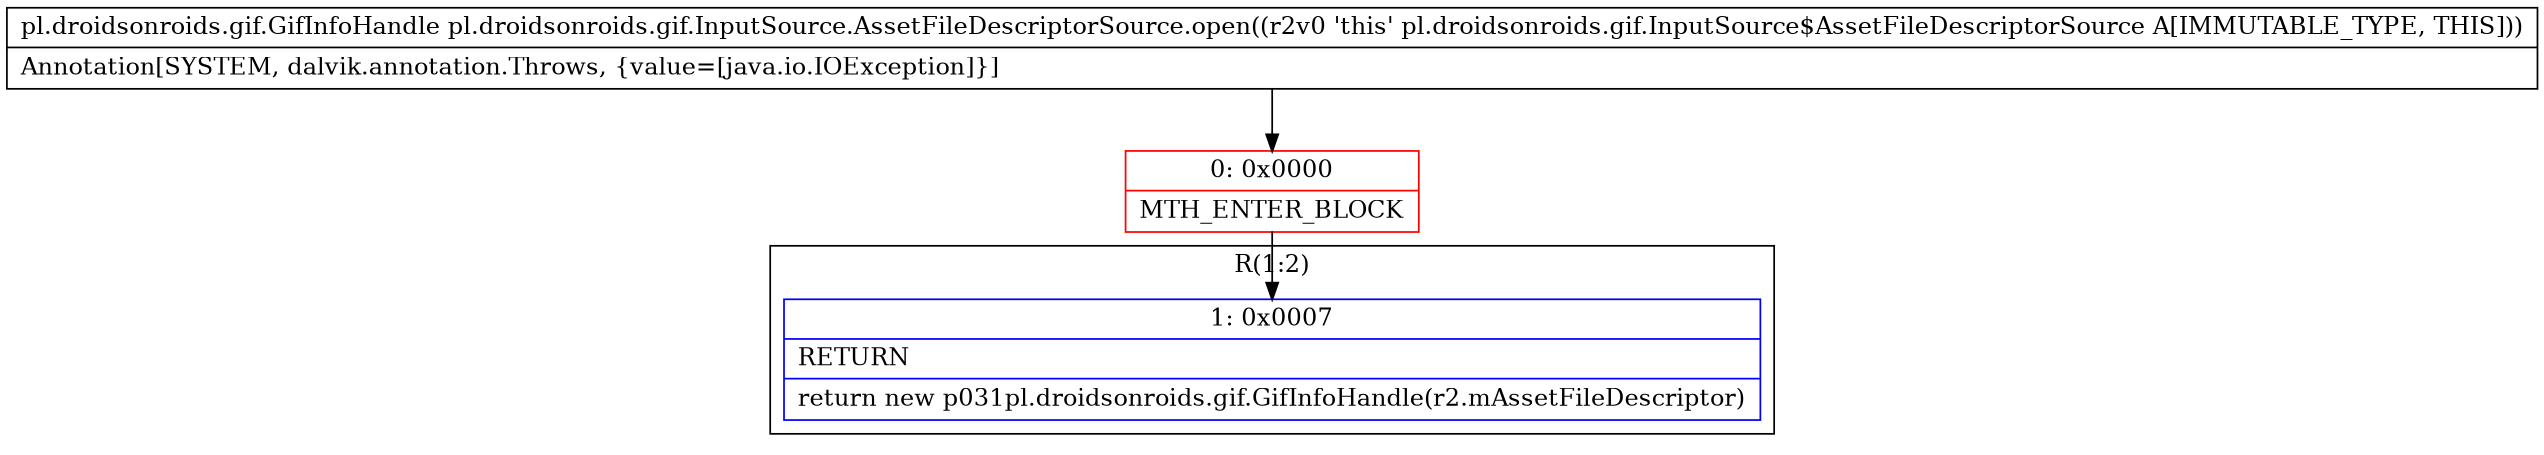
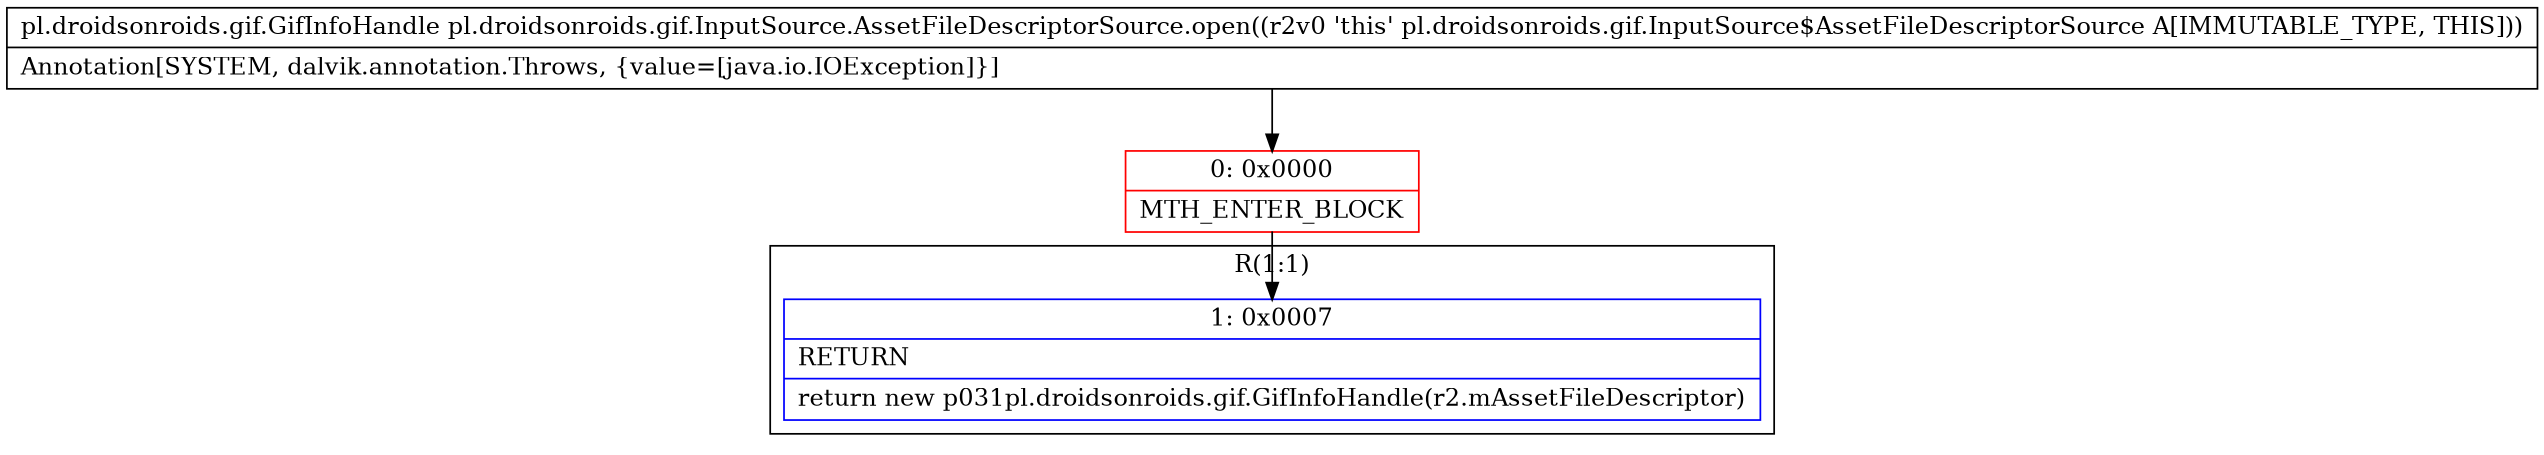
(1272, 266) -> (1272, 266)
